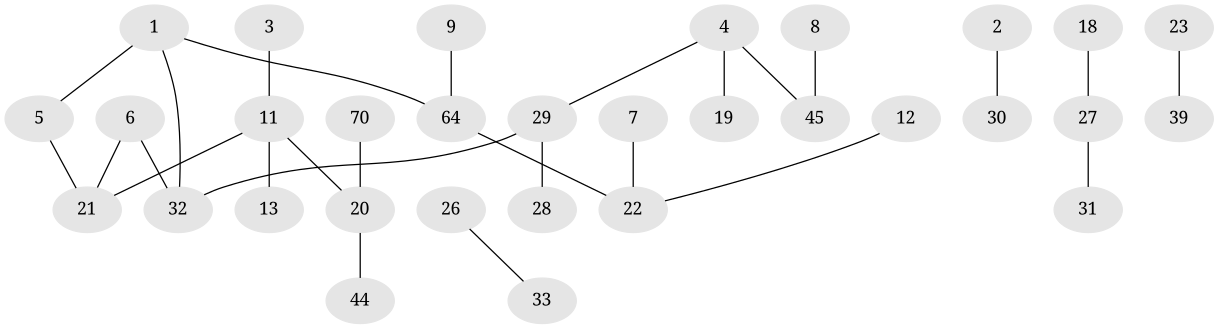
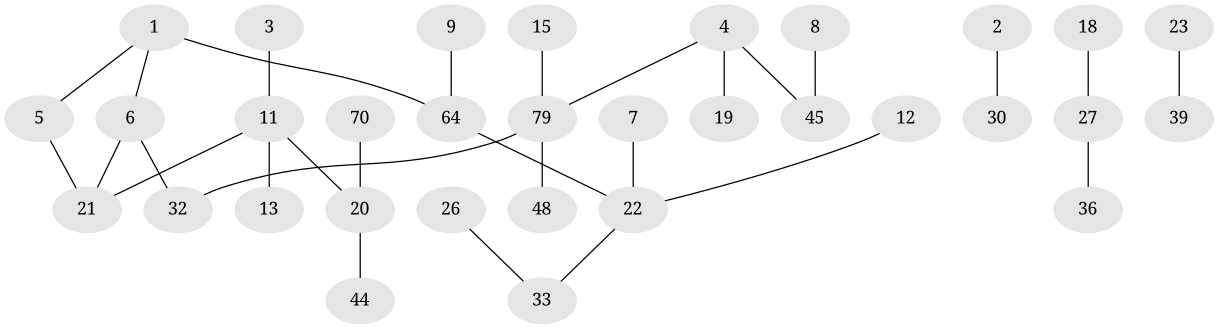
none -> (542, 28)
(178, 118) -> (142, 73)
(542, 119) -> (542, 119)
(542, 210) -> (542, 210)
(1088, 210) -> (1088, 210)
none -> (588, 255)
